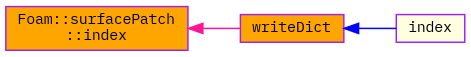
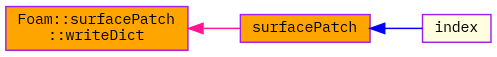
(97, 28) -> (97, 28)
(292, 28) -> (305, 28)
